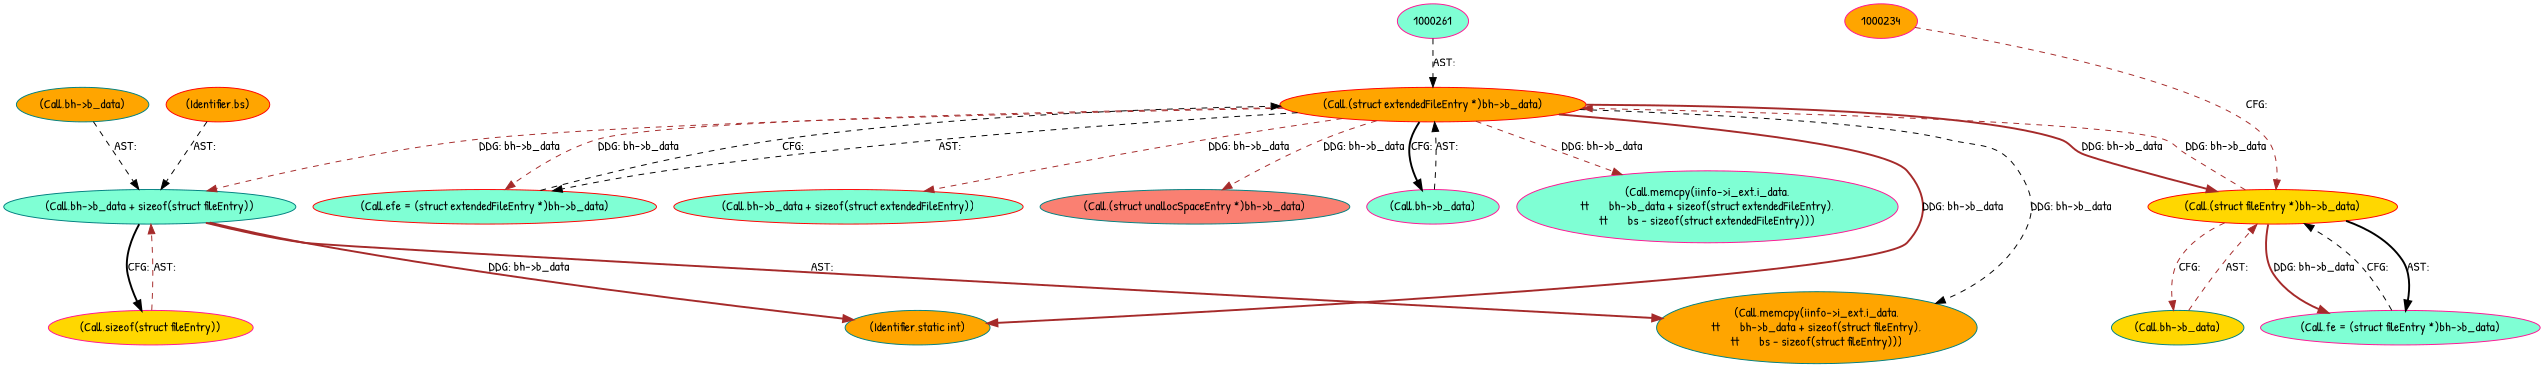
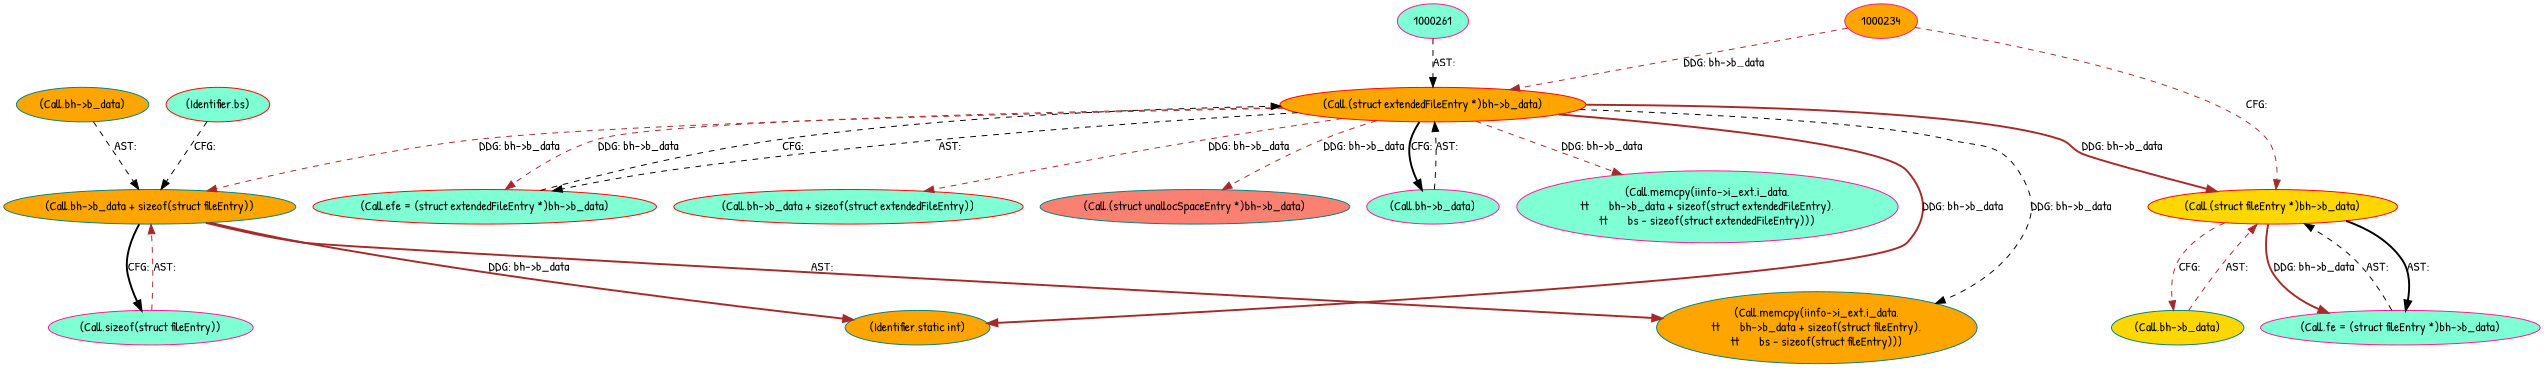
(218, 105) -> (218, 105)
(2027, 124) -> (1684, 58)
(206, 146) -> (206, 146)
(150, 207) -> (150, 207)
(2379, 267) -> (2379, 267)
(151, 328) -> (151, 328)
